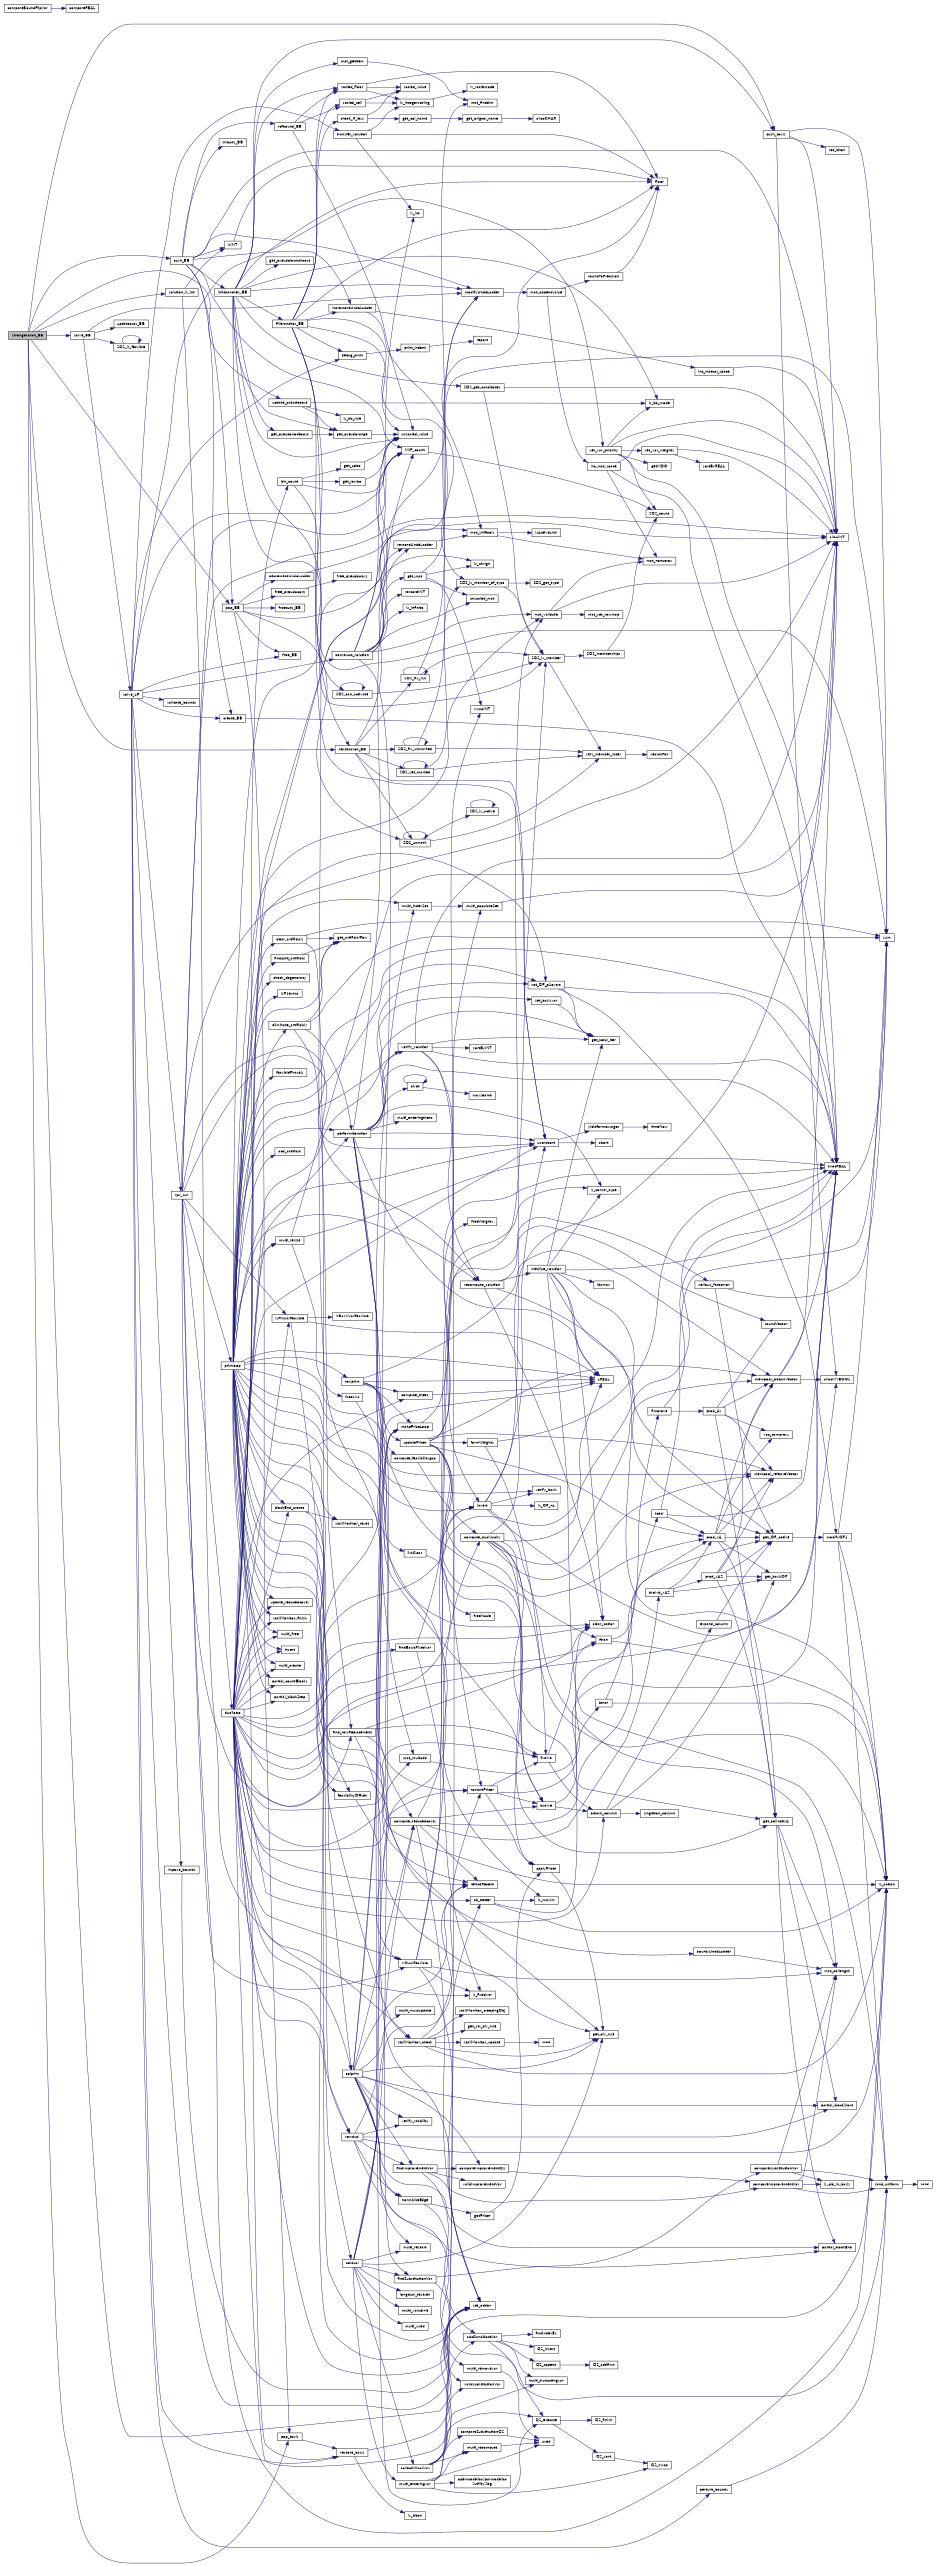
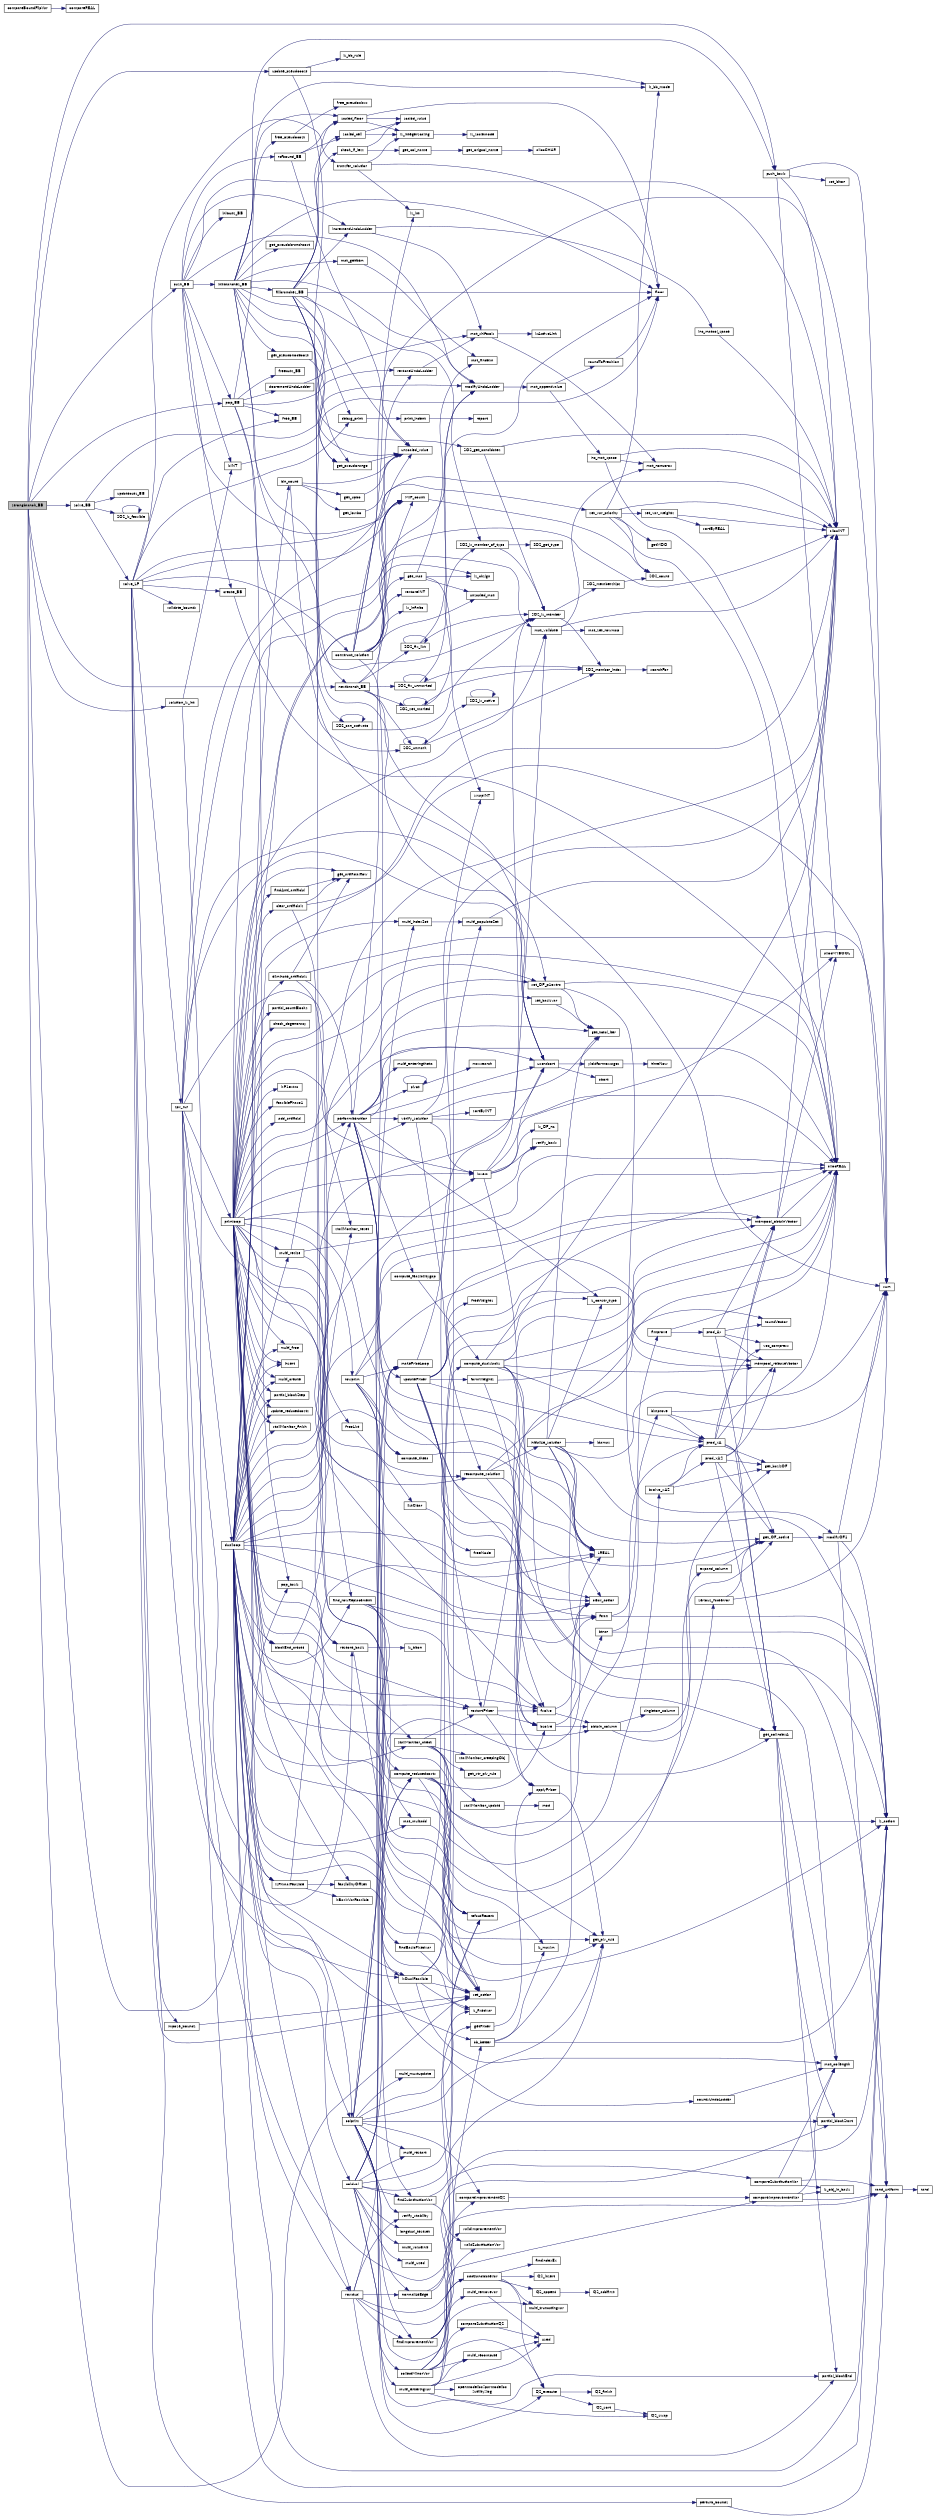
(659, 1514) -> (659, 1411)
(254, 1697) -> none
